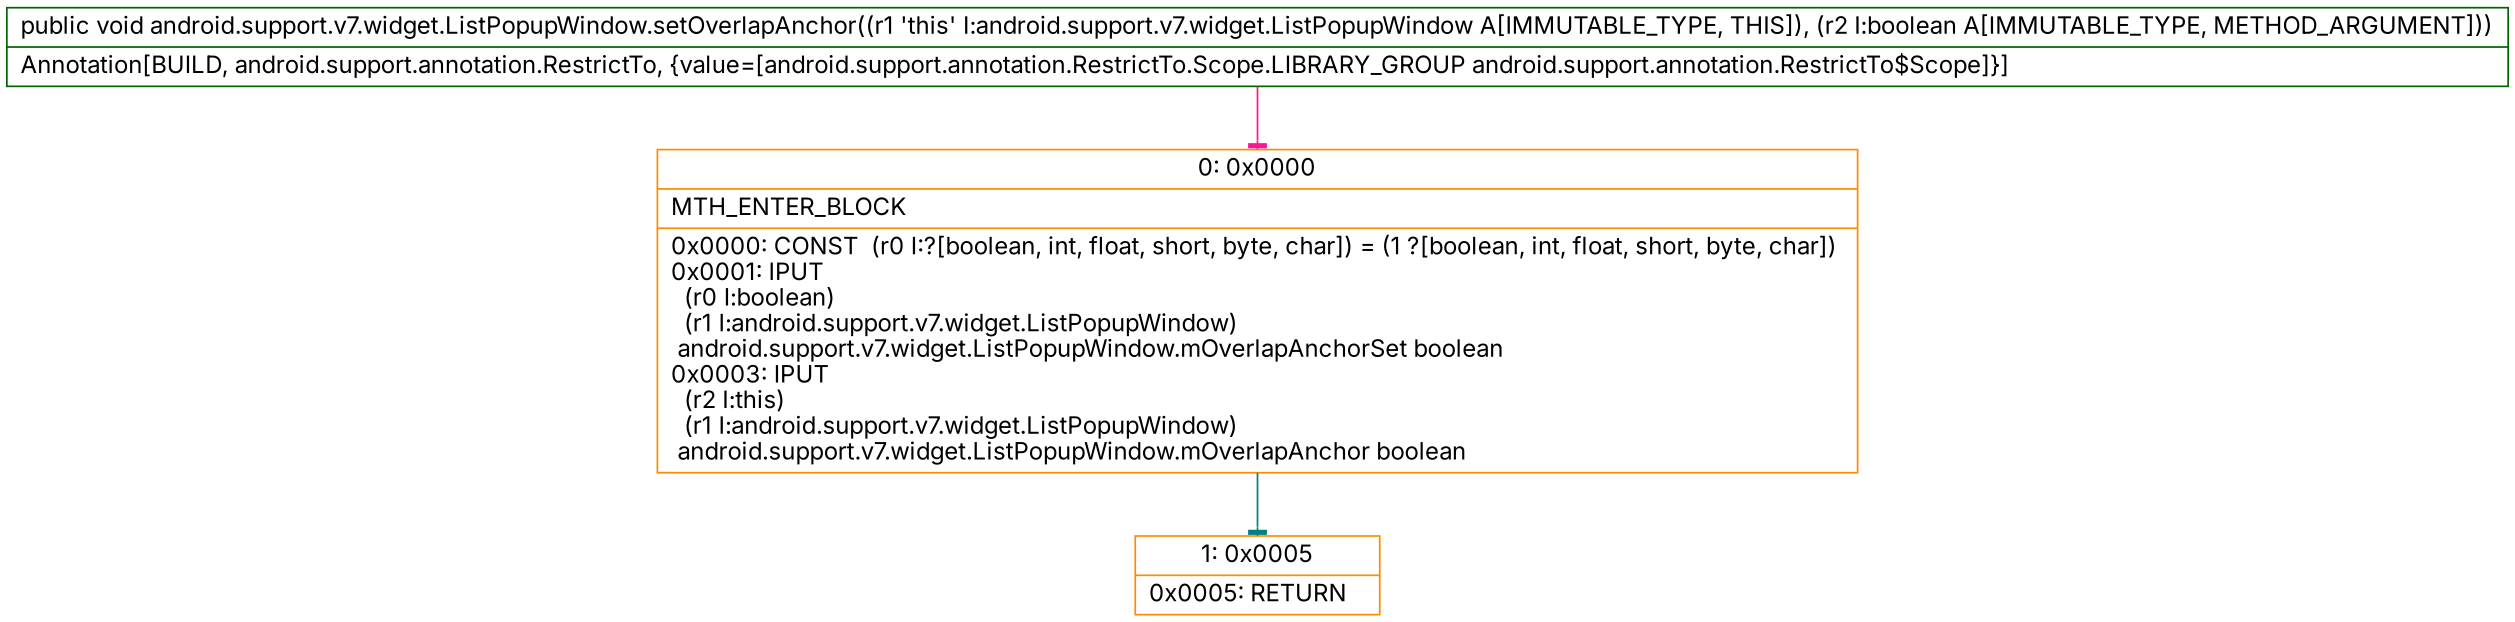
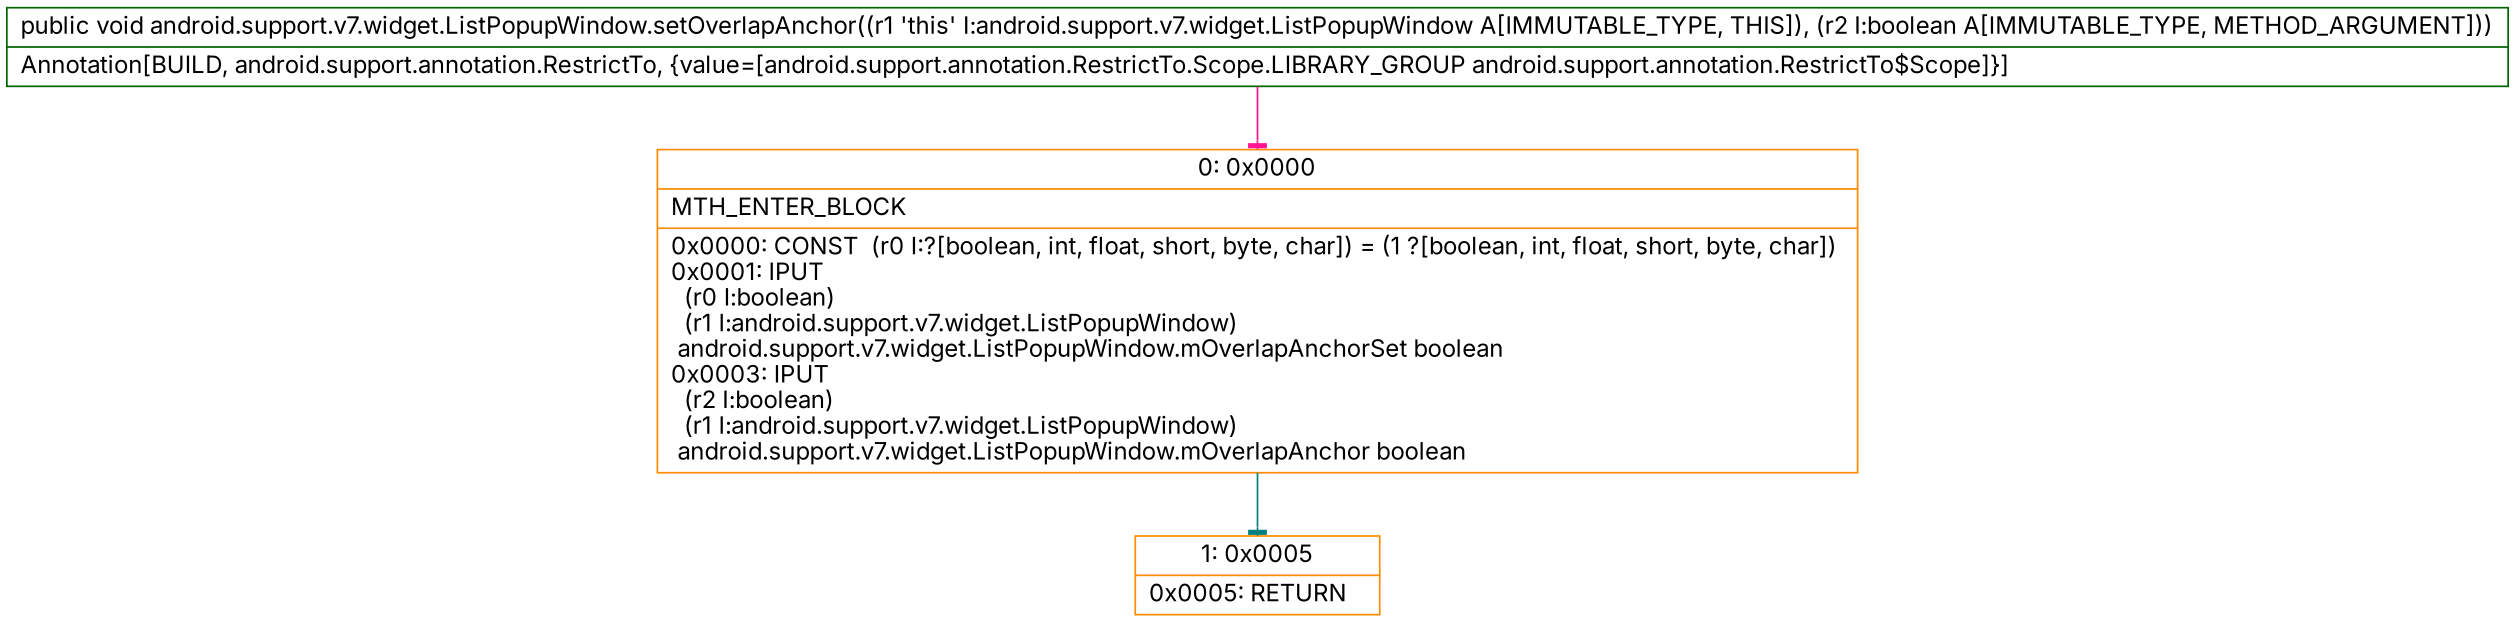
(728, 401) -> (753, 401)
